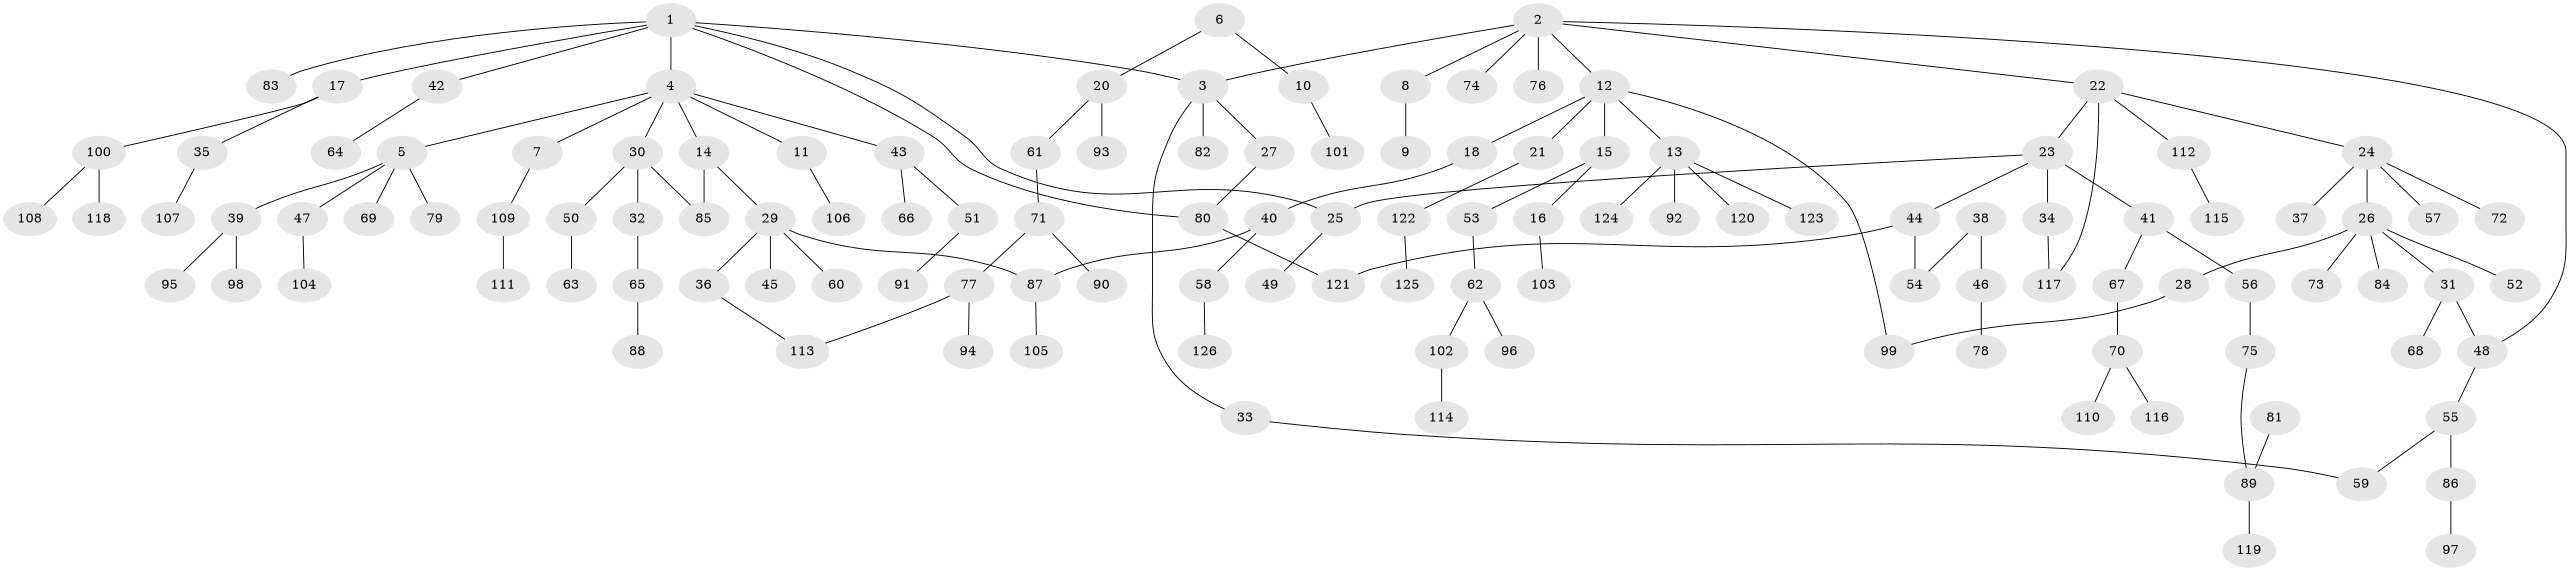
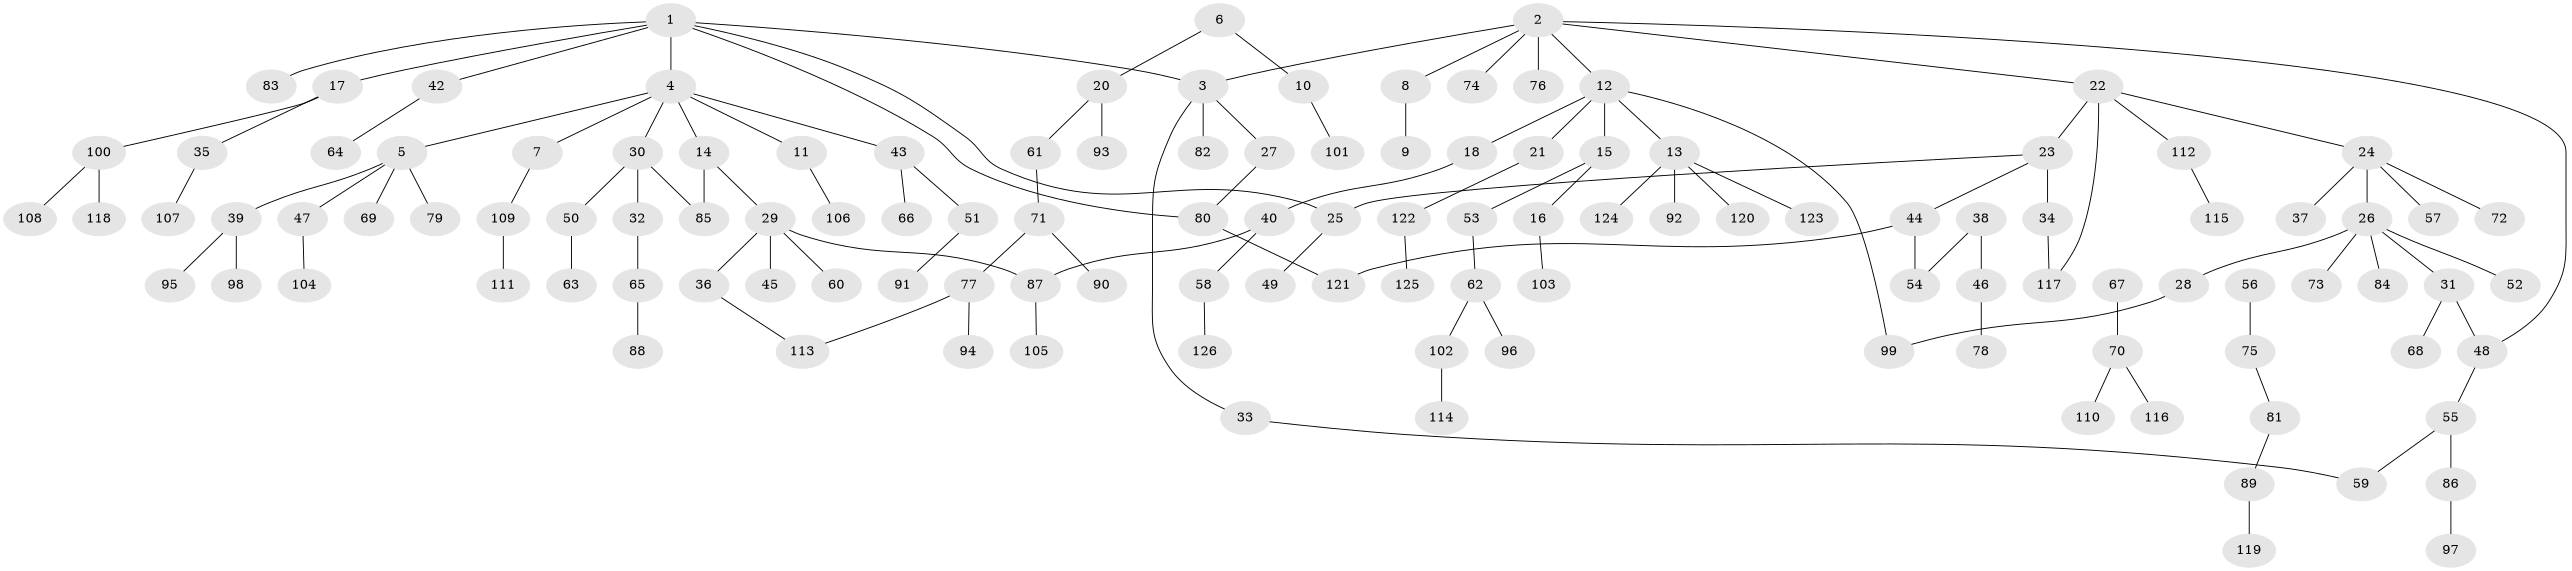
(2149, 219) -> none
(2241, 418) -> (2263, 385)
